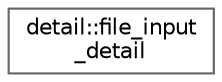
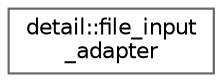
(111, 41) -> (111, 41)
